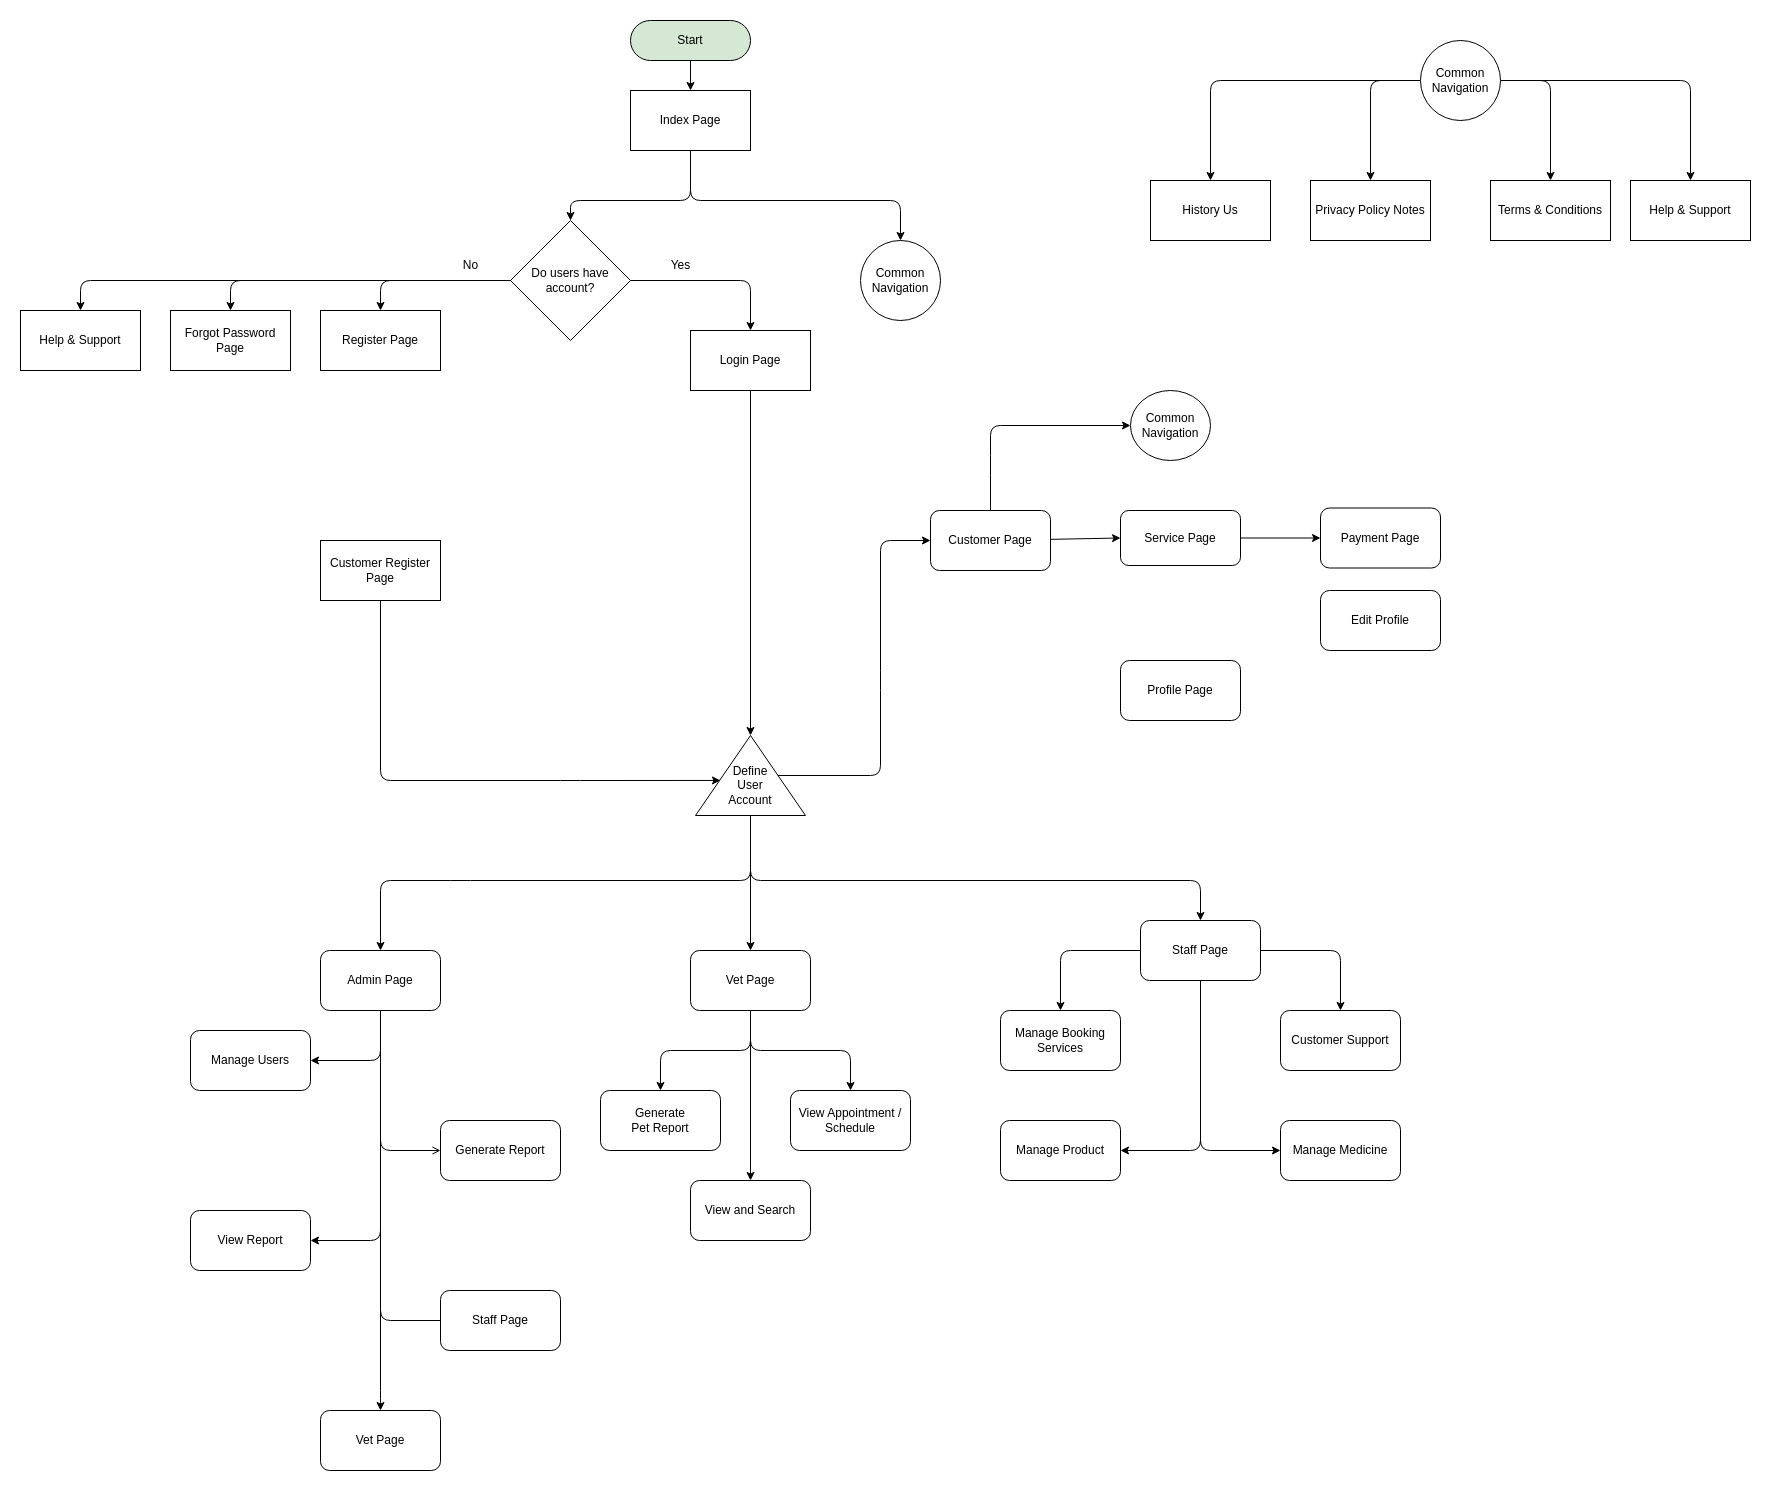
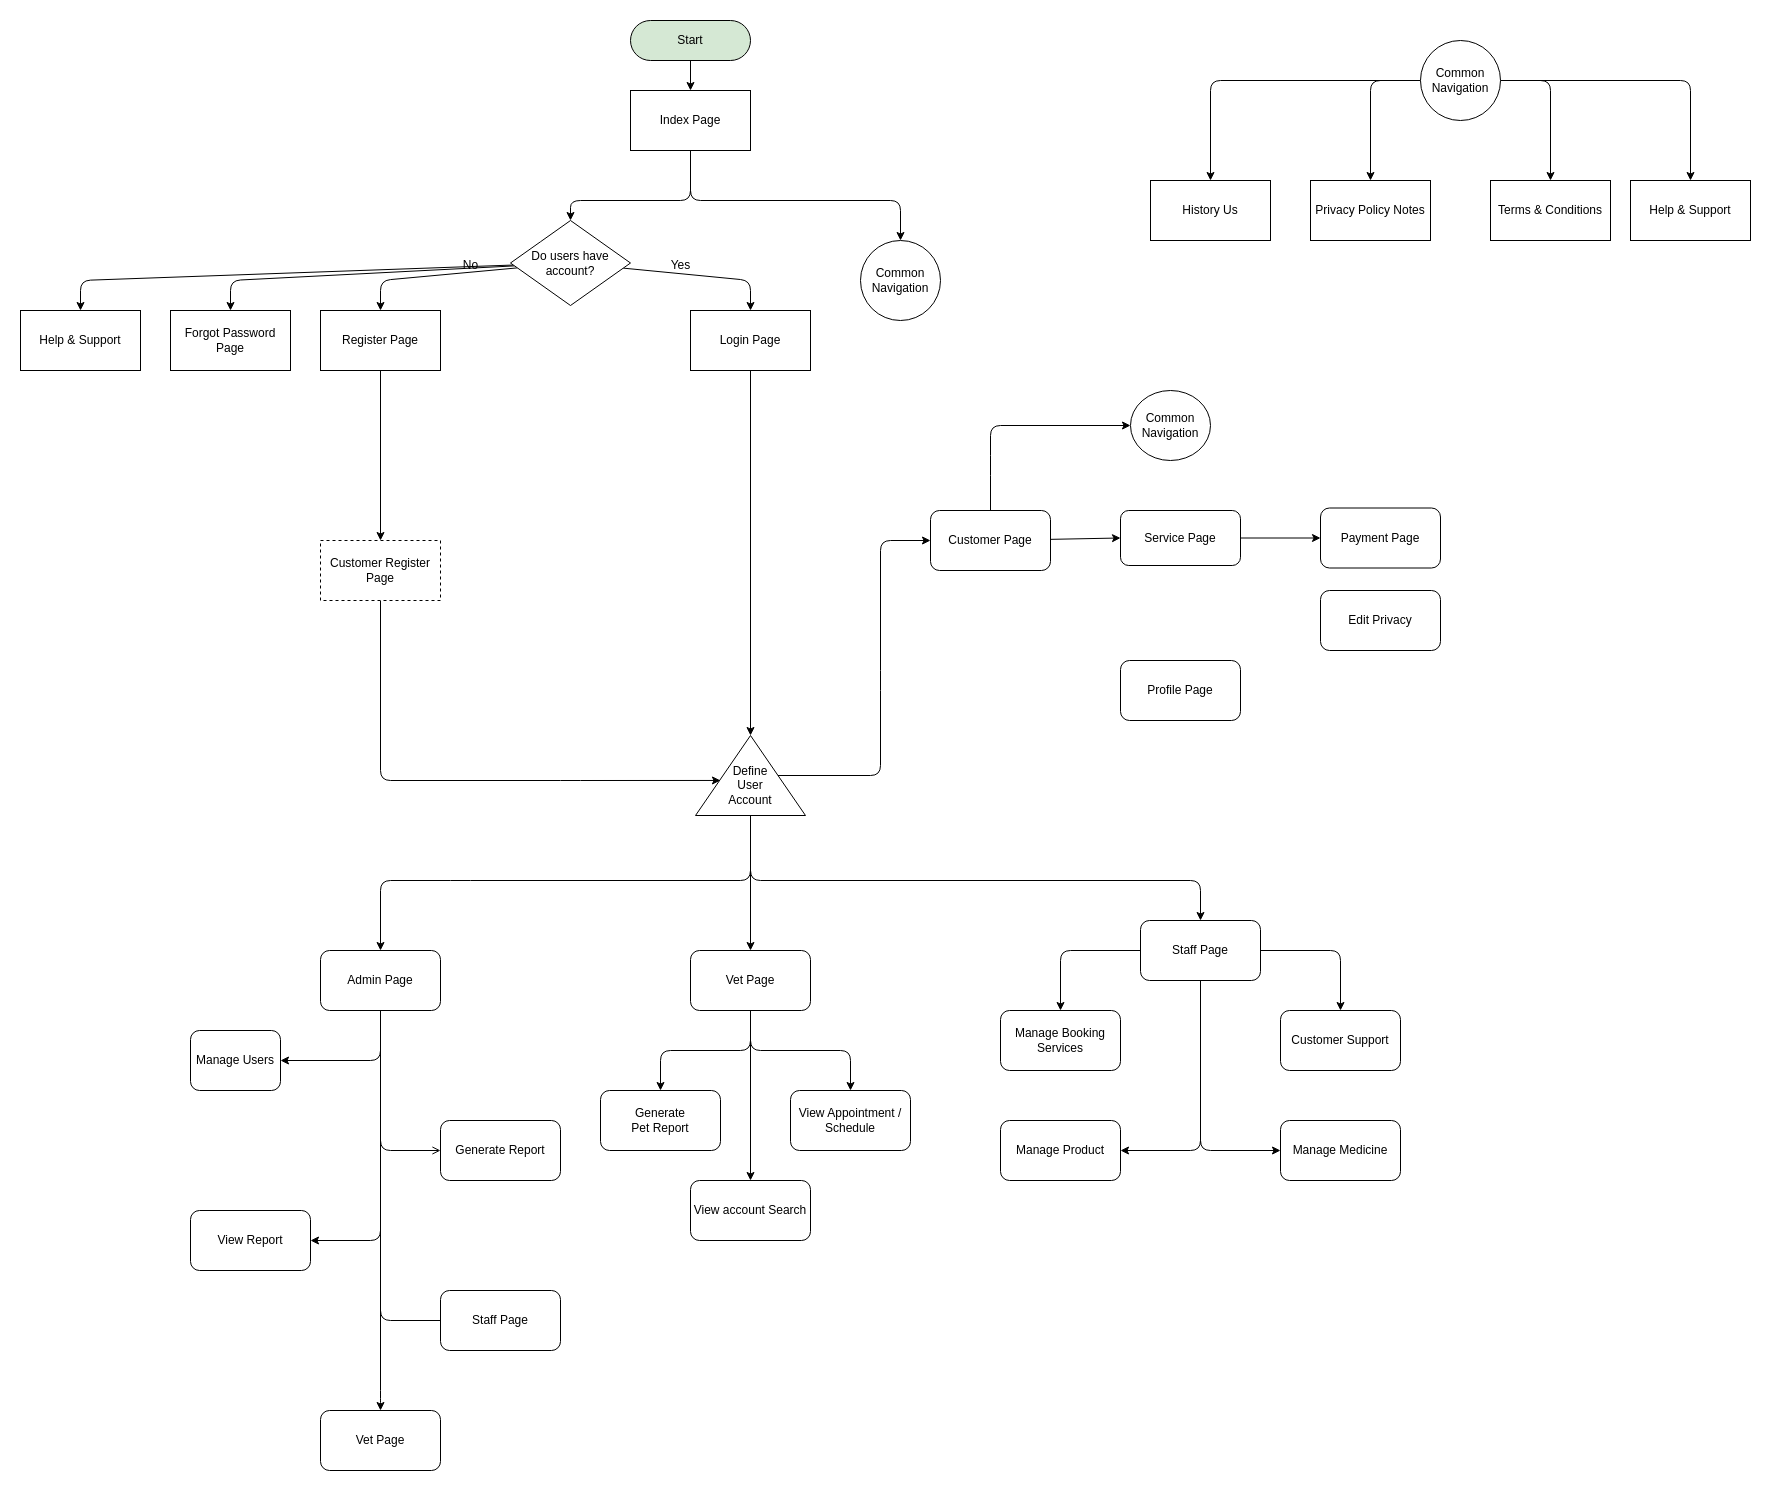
(571, 281) -> (571, 263)
(751, 361) -> (751, 341)
none -> (381, 452)
(381, 571) -> (381, 571)
(1381, 621) -> (1381, 621)
(251, 1061) -> (236, 1061)
(751, 1211) -> (751, 1211)
